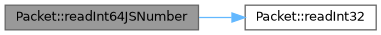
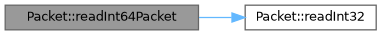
(102, 18) -> (102, 18)
